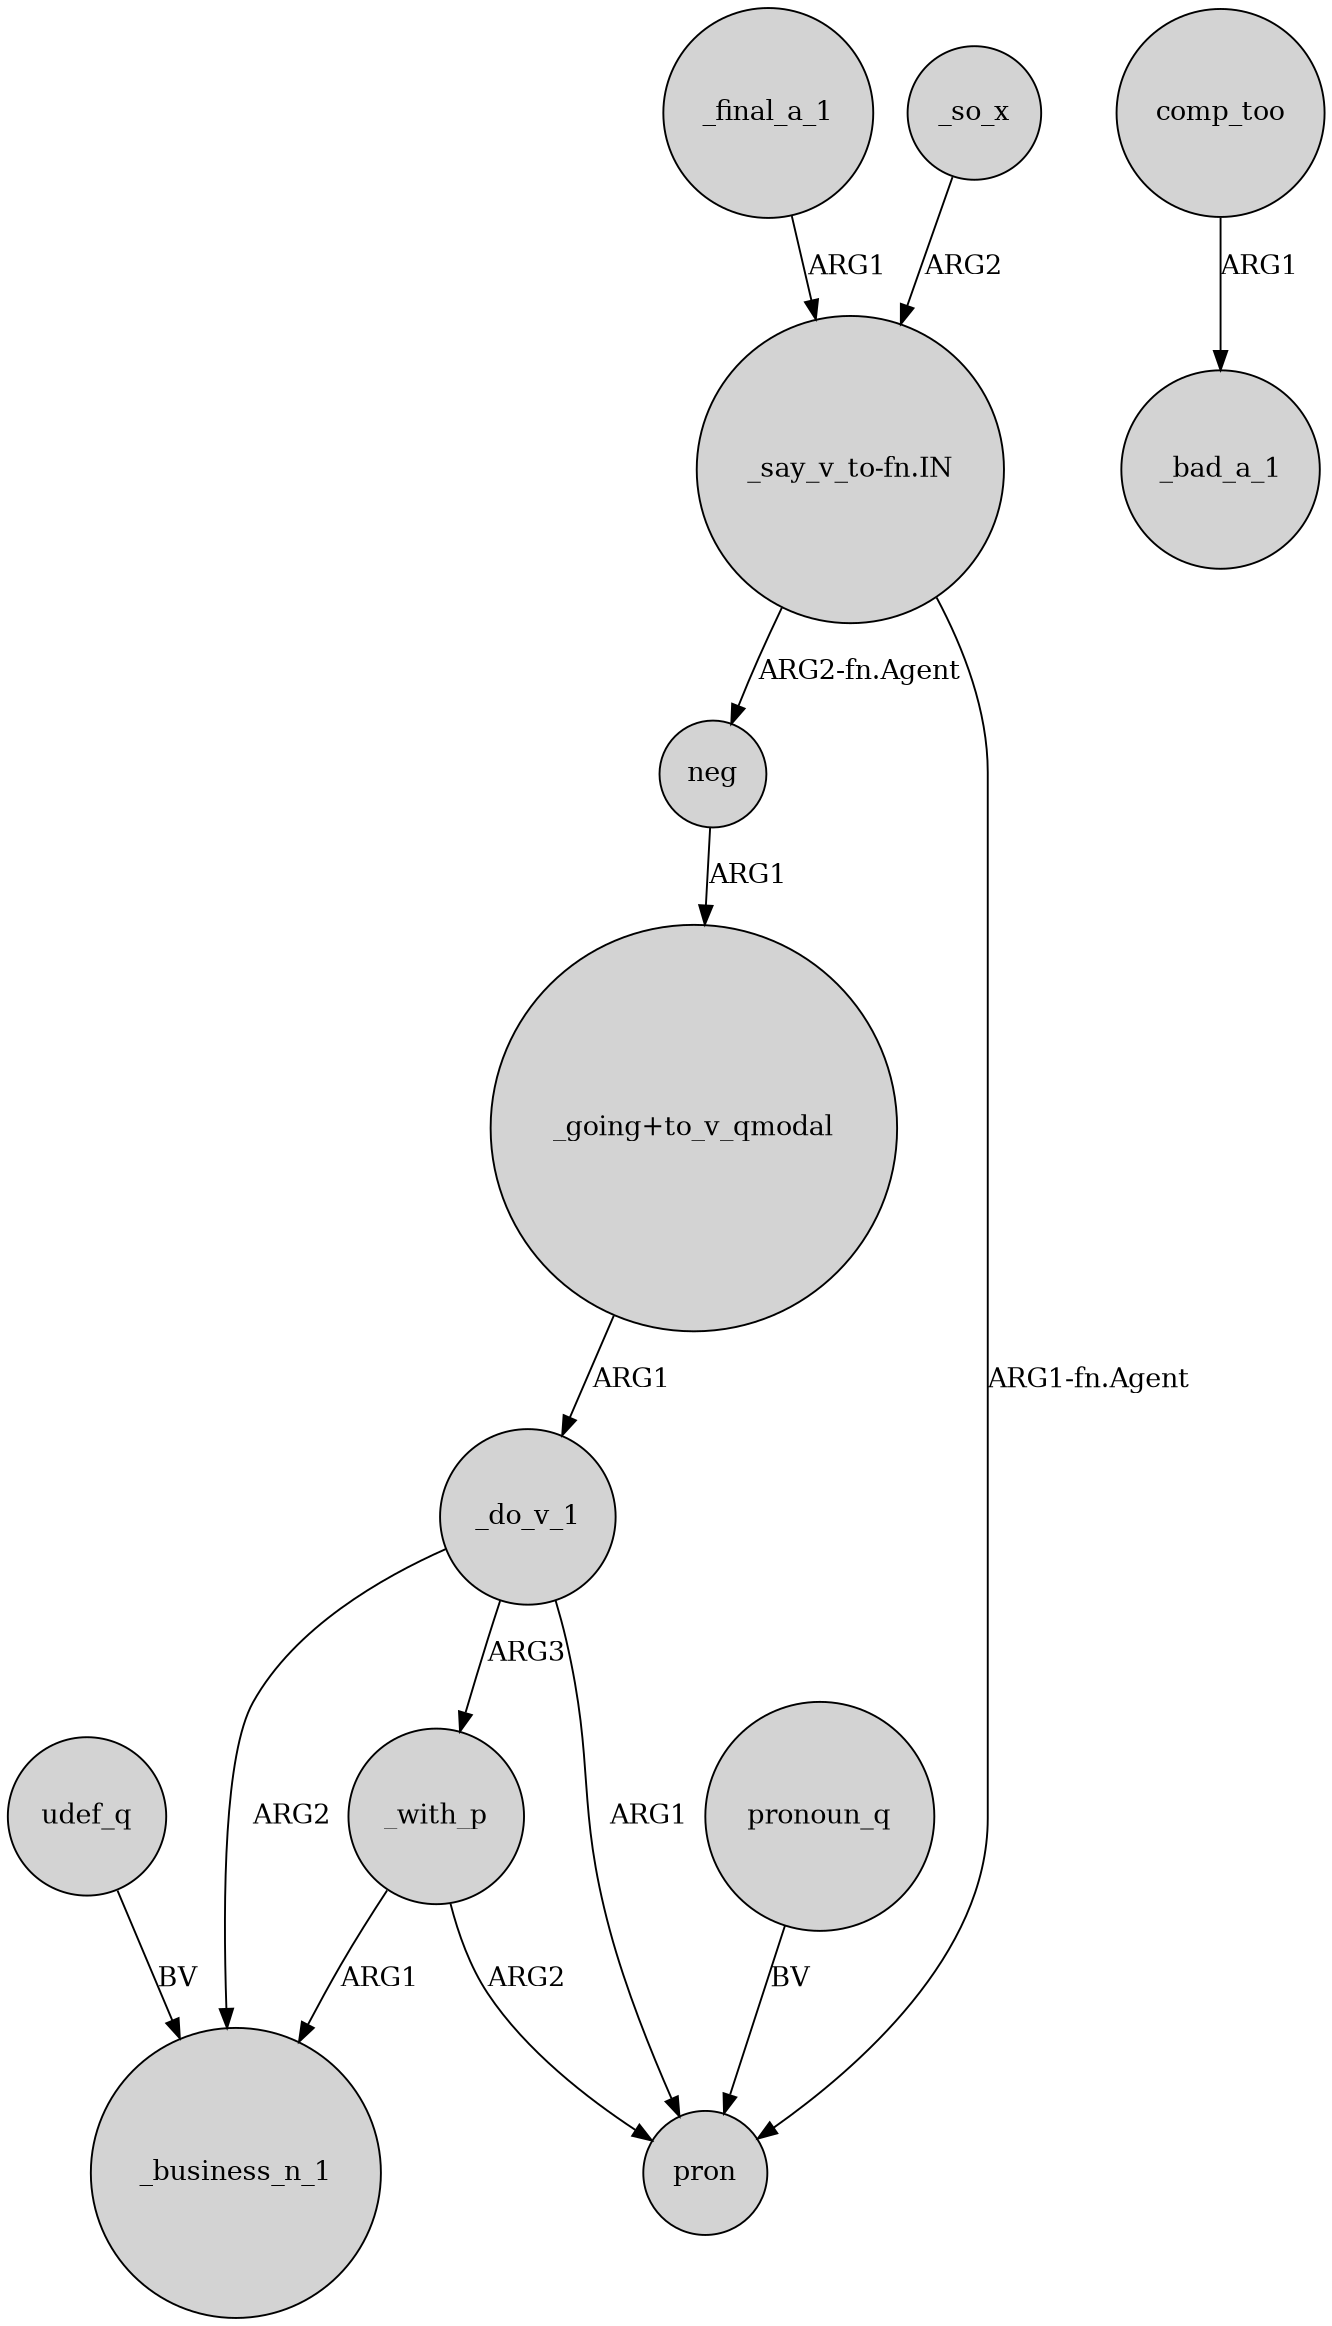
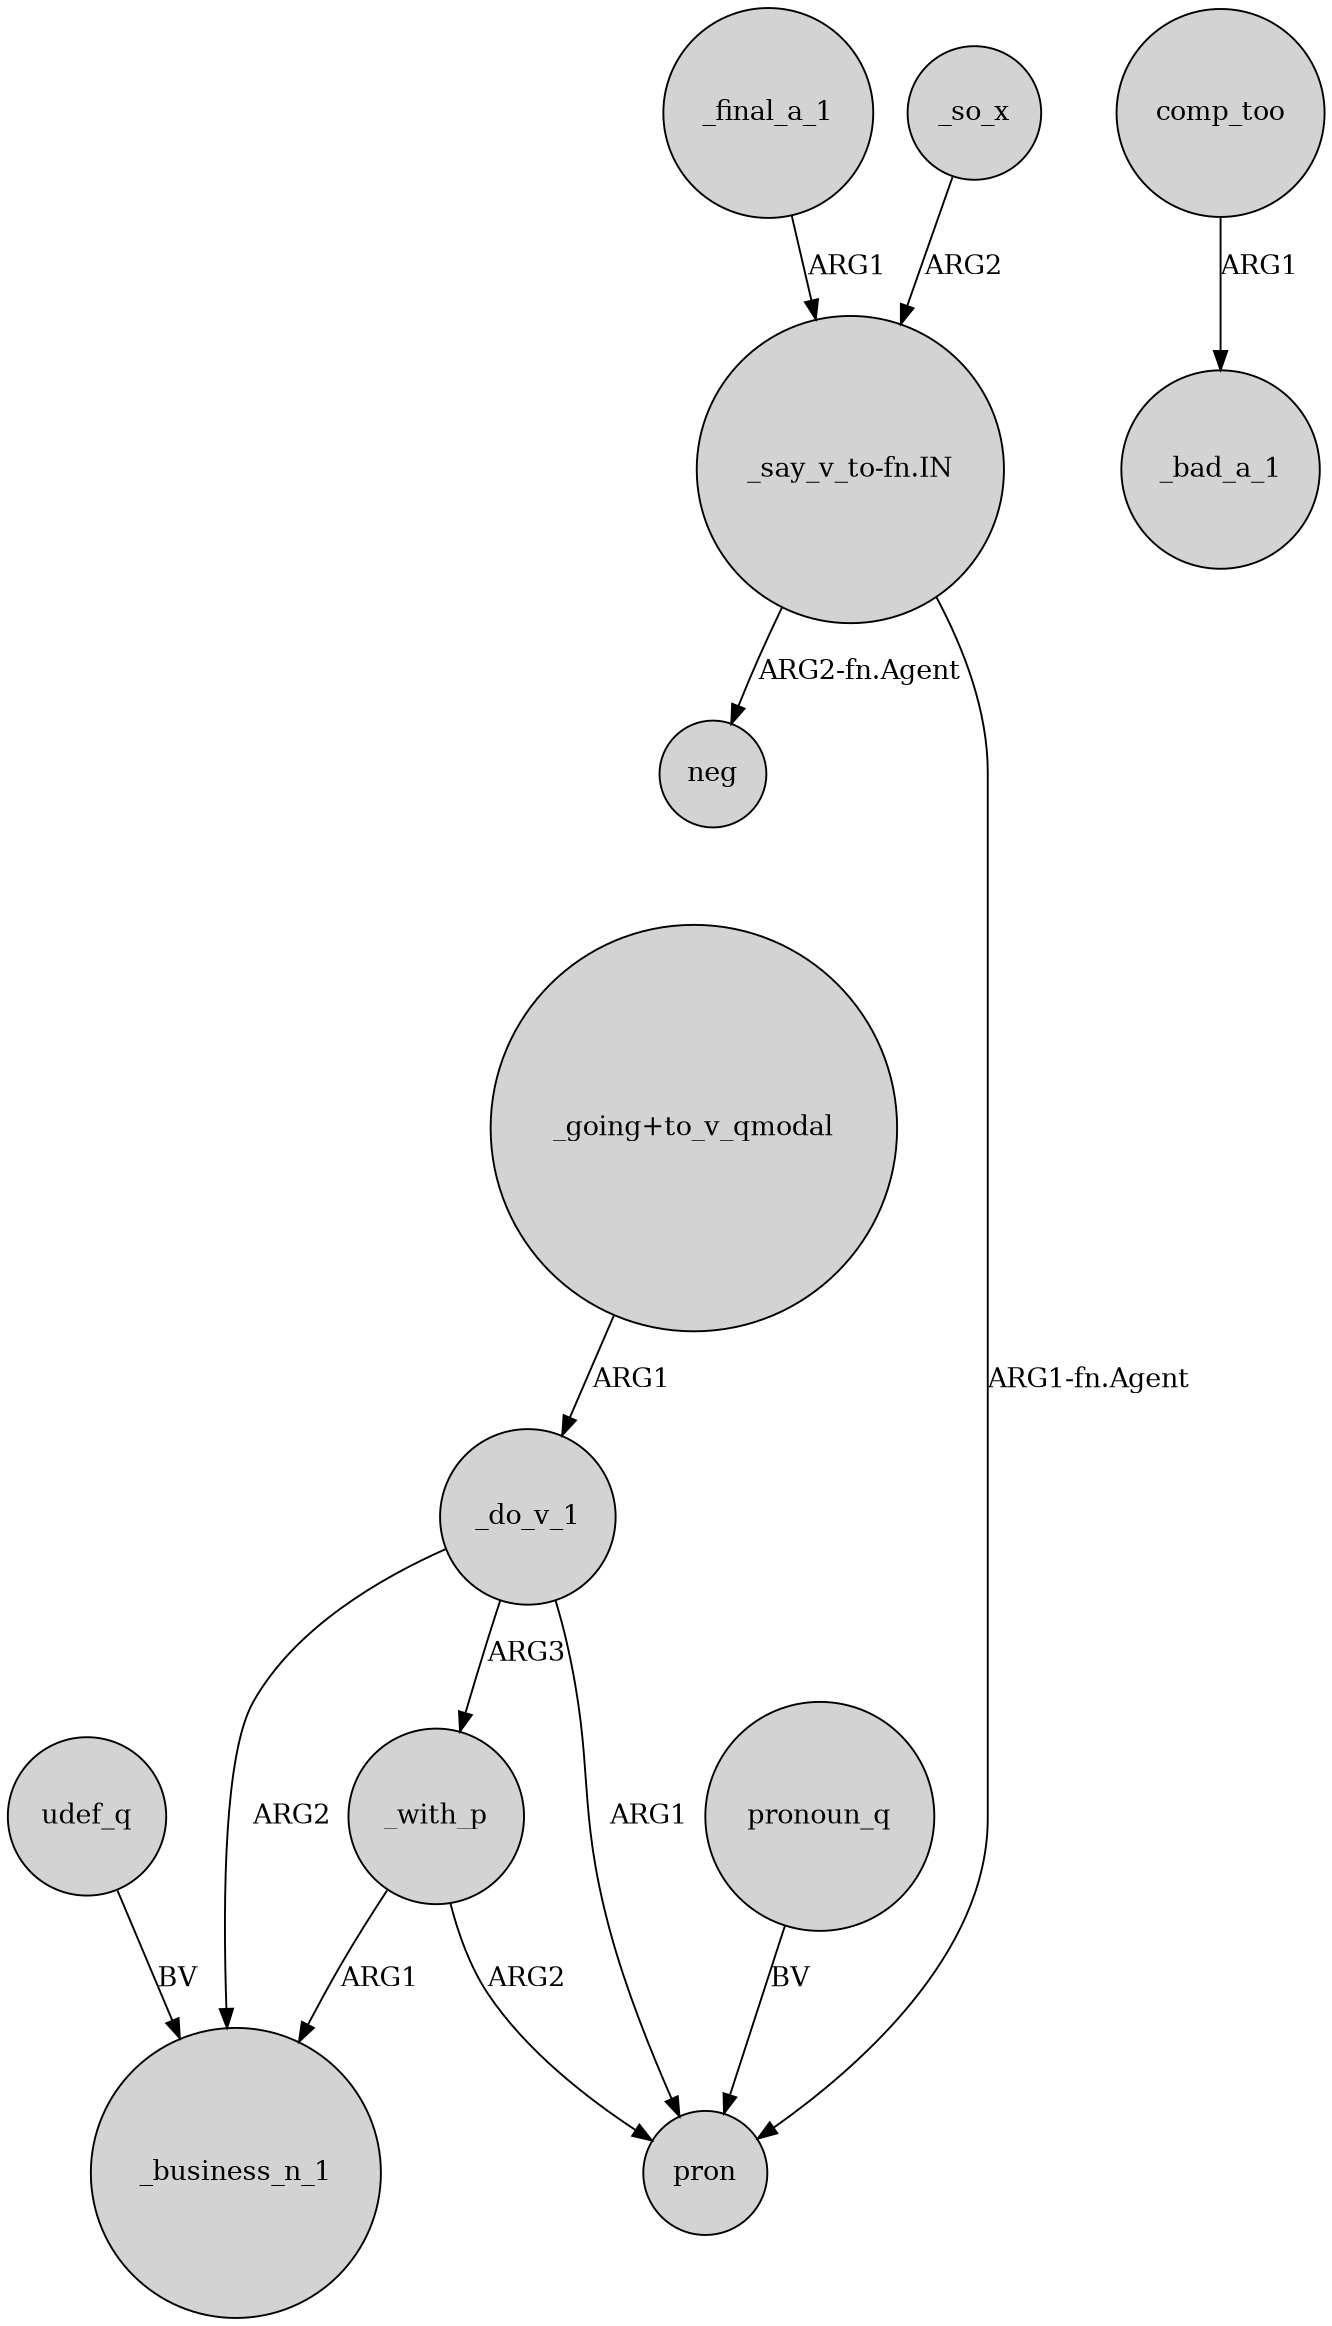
(708, 867) -> none
